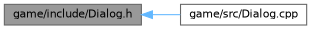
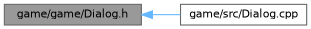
(73, 15) -> (73, 15)
